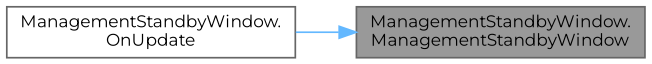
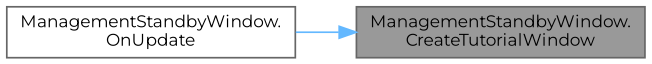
(501, 32) -> (501, 32)
